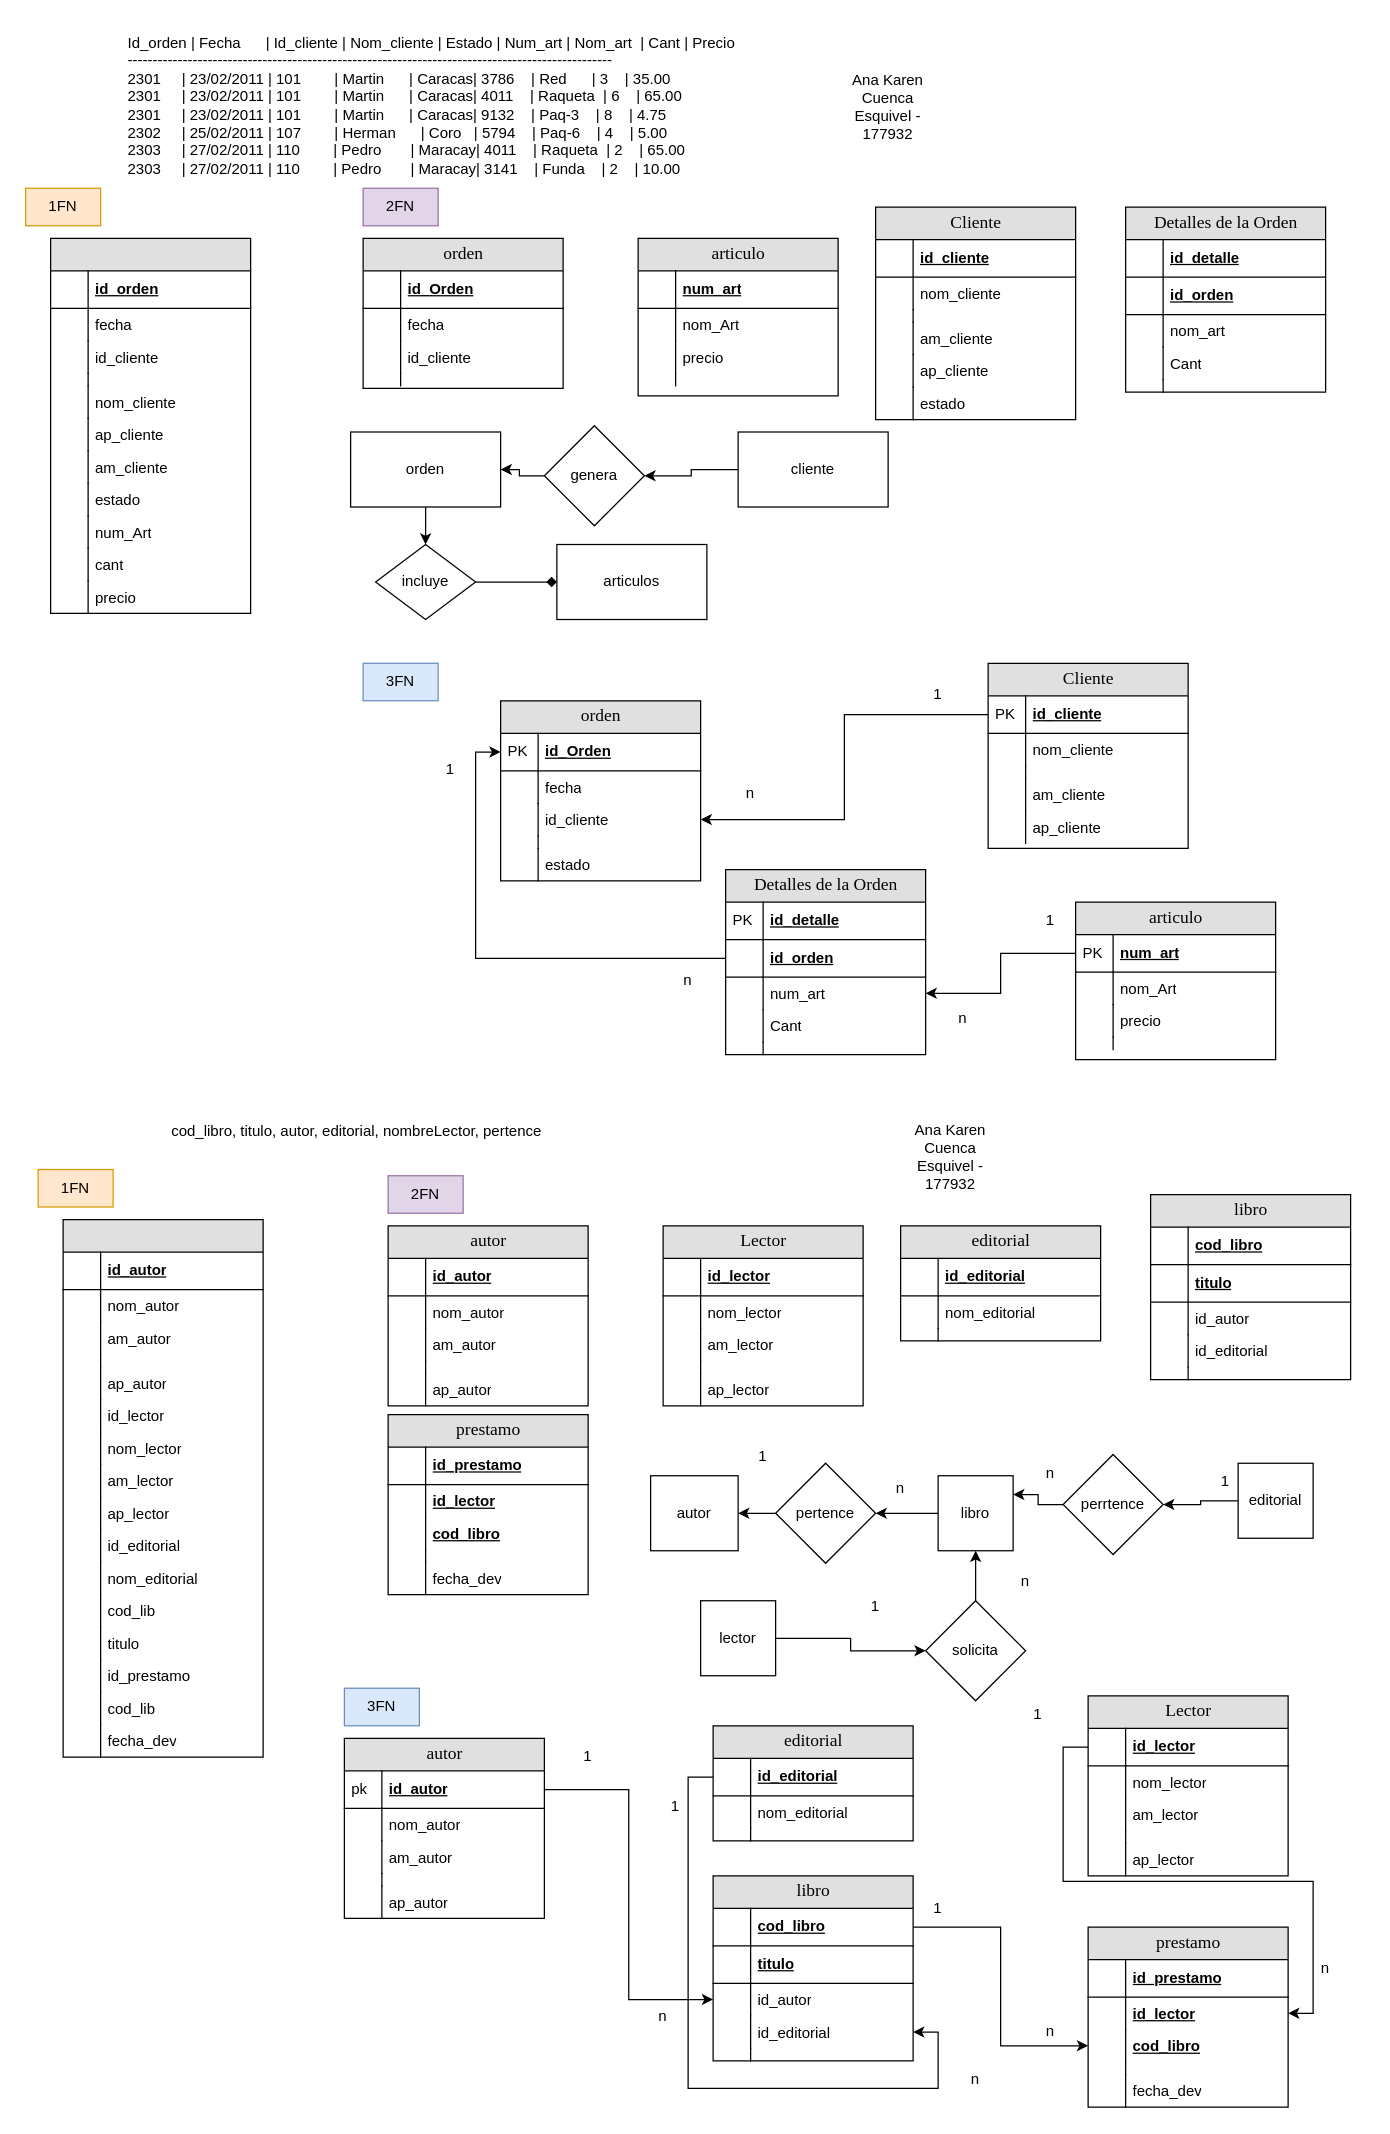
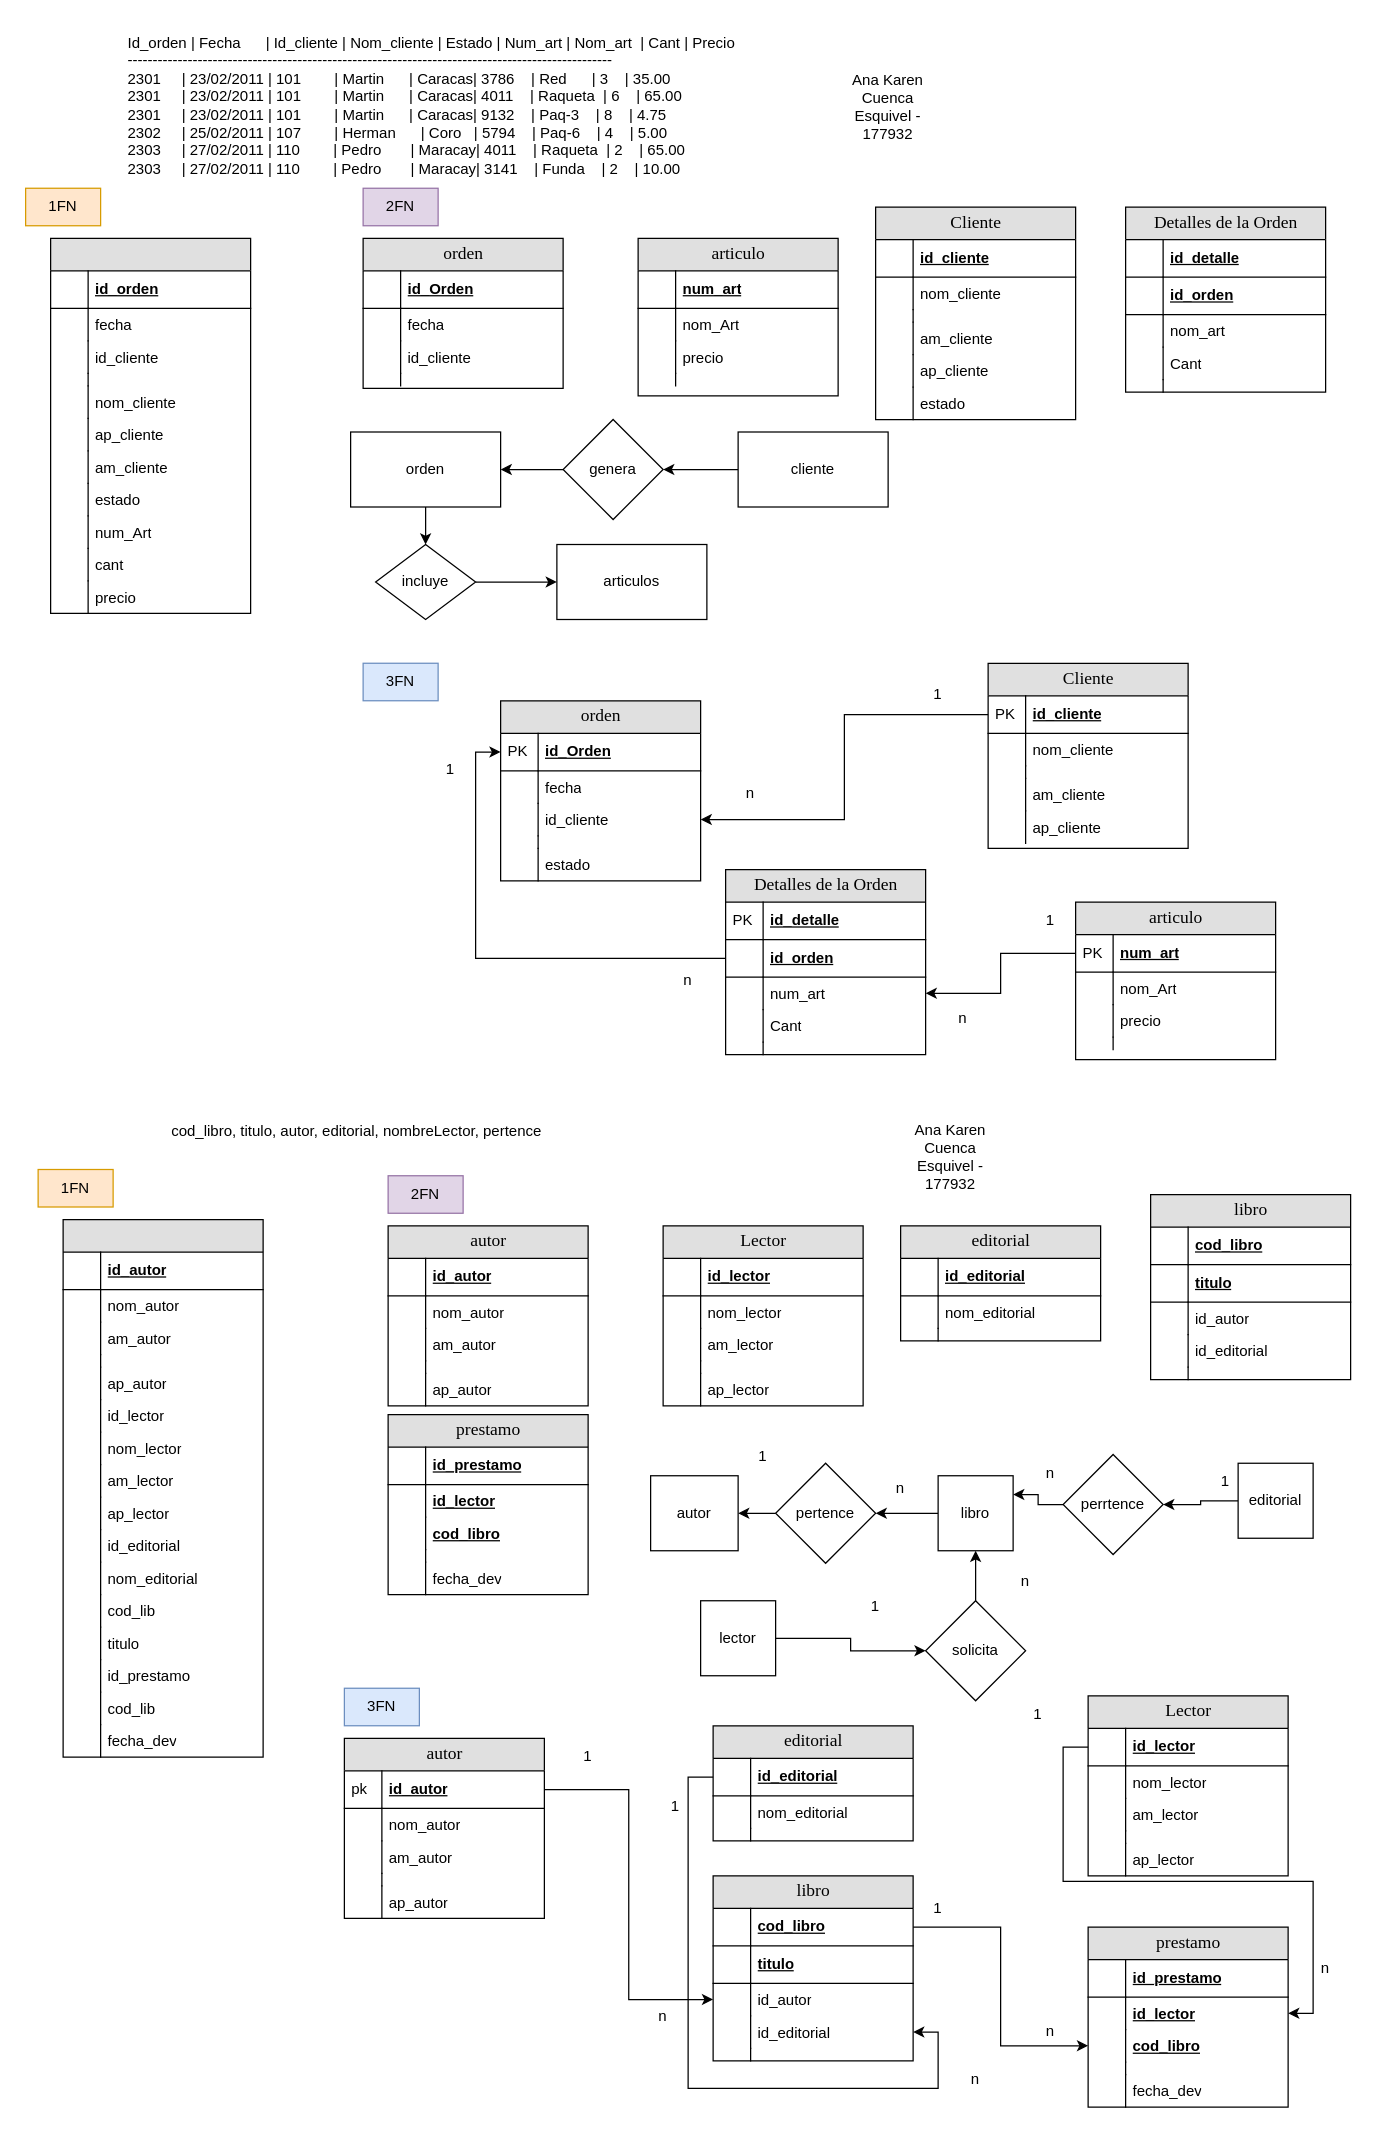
(594, 476) -> (613, 469)
(546, 582) -> (547, 582)
